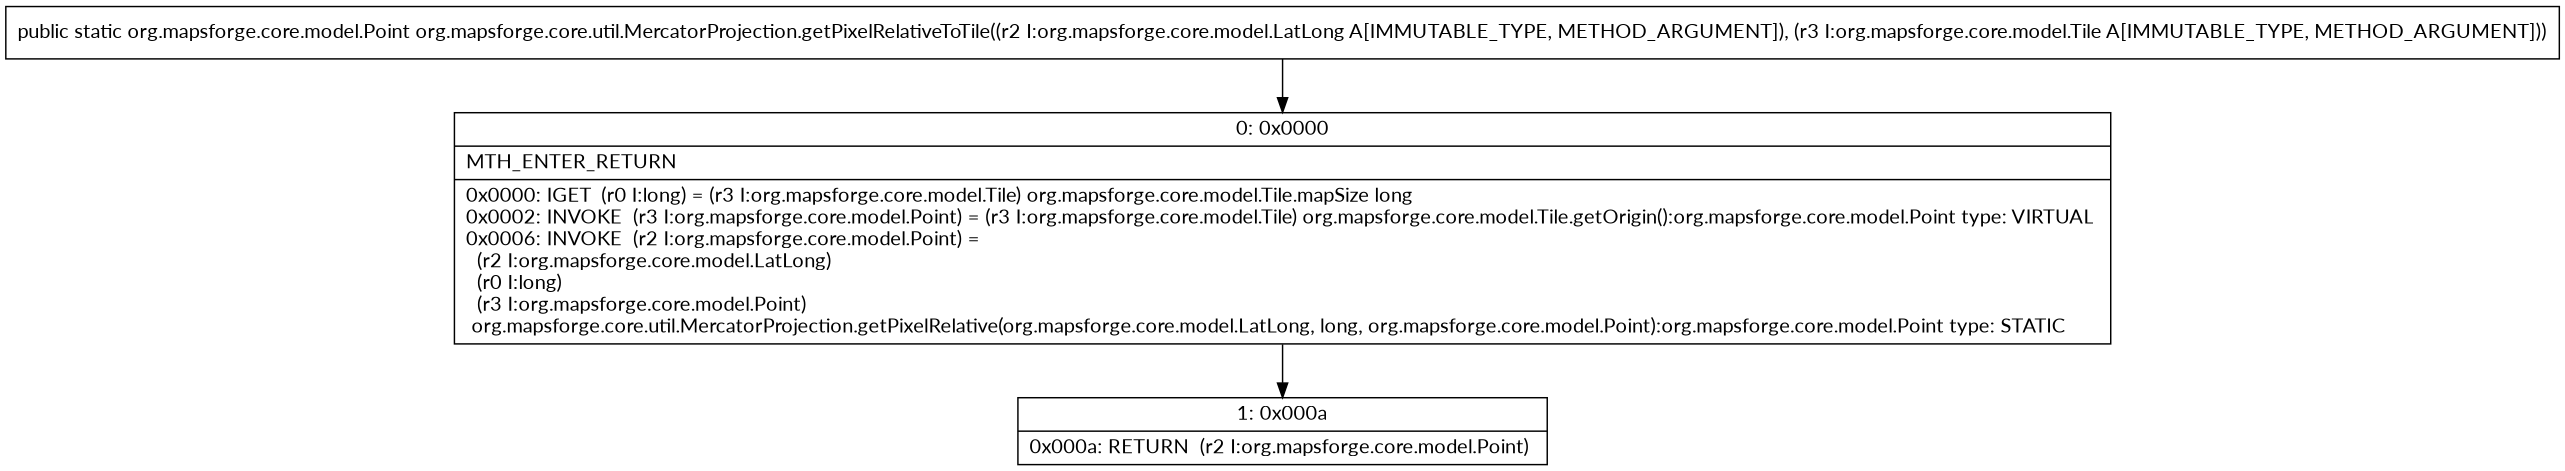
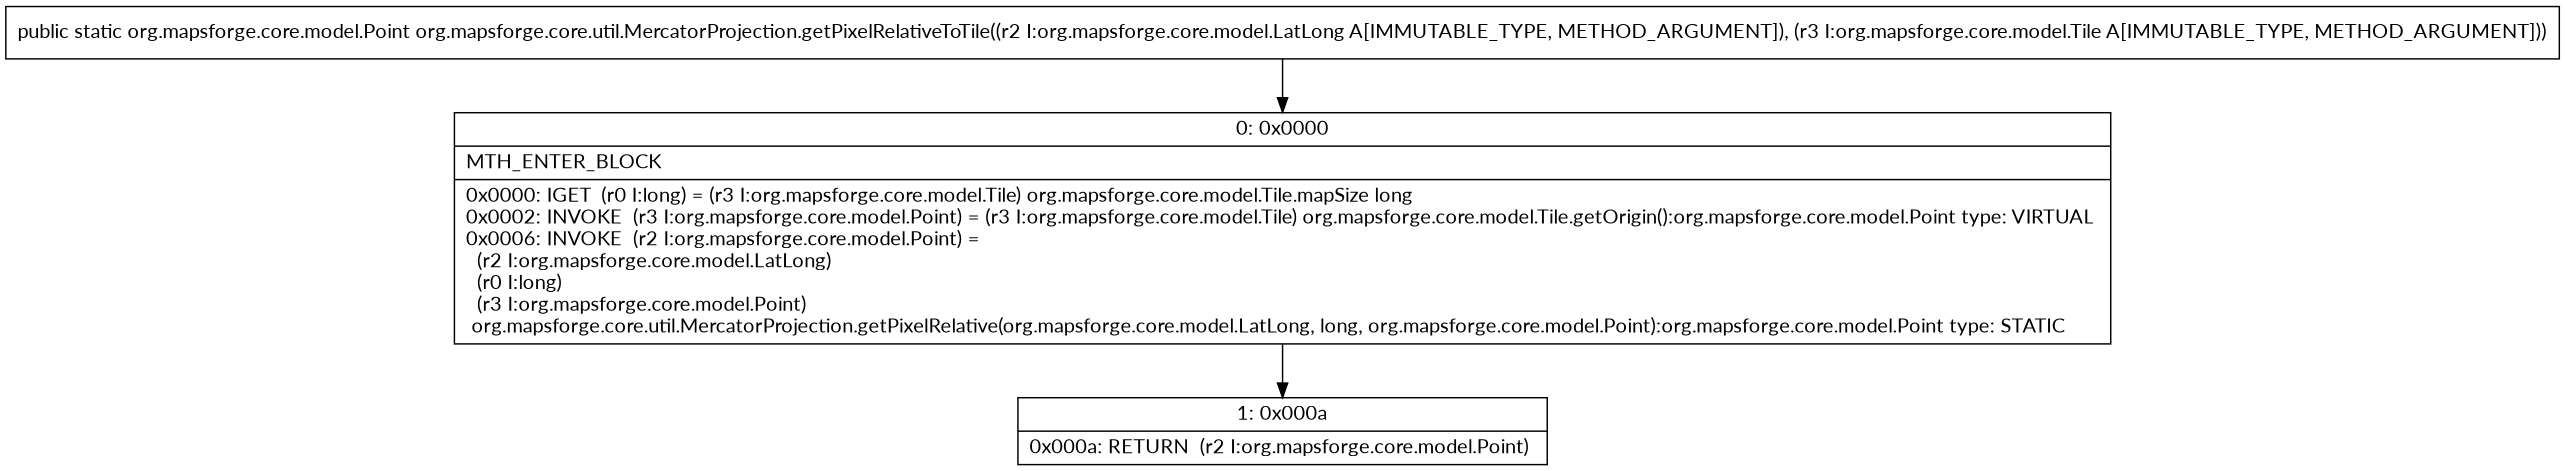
(571, 162) -> (564, 162)
